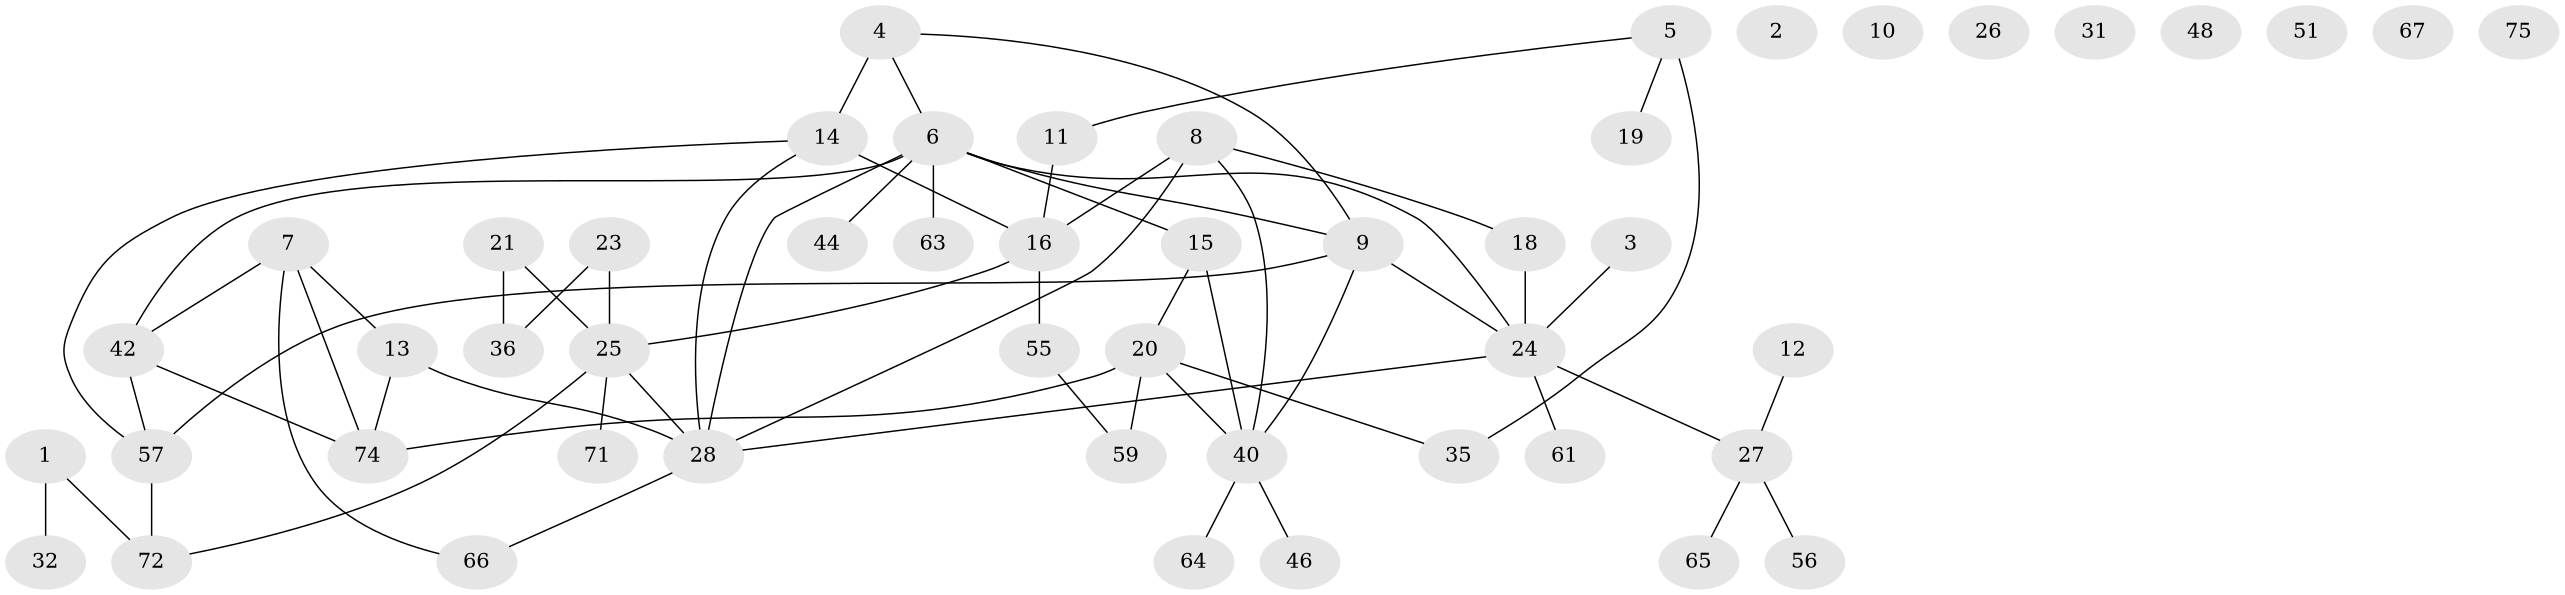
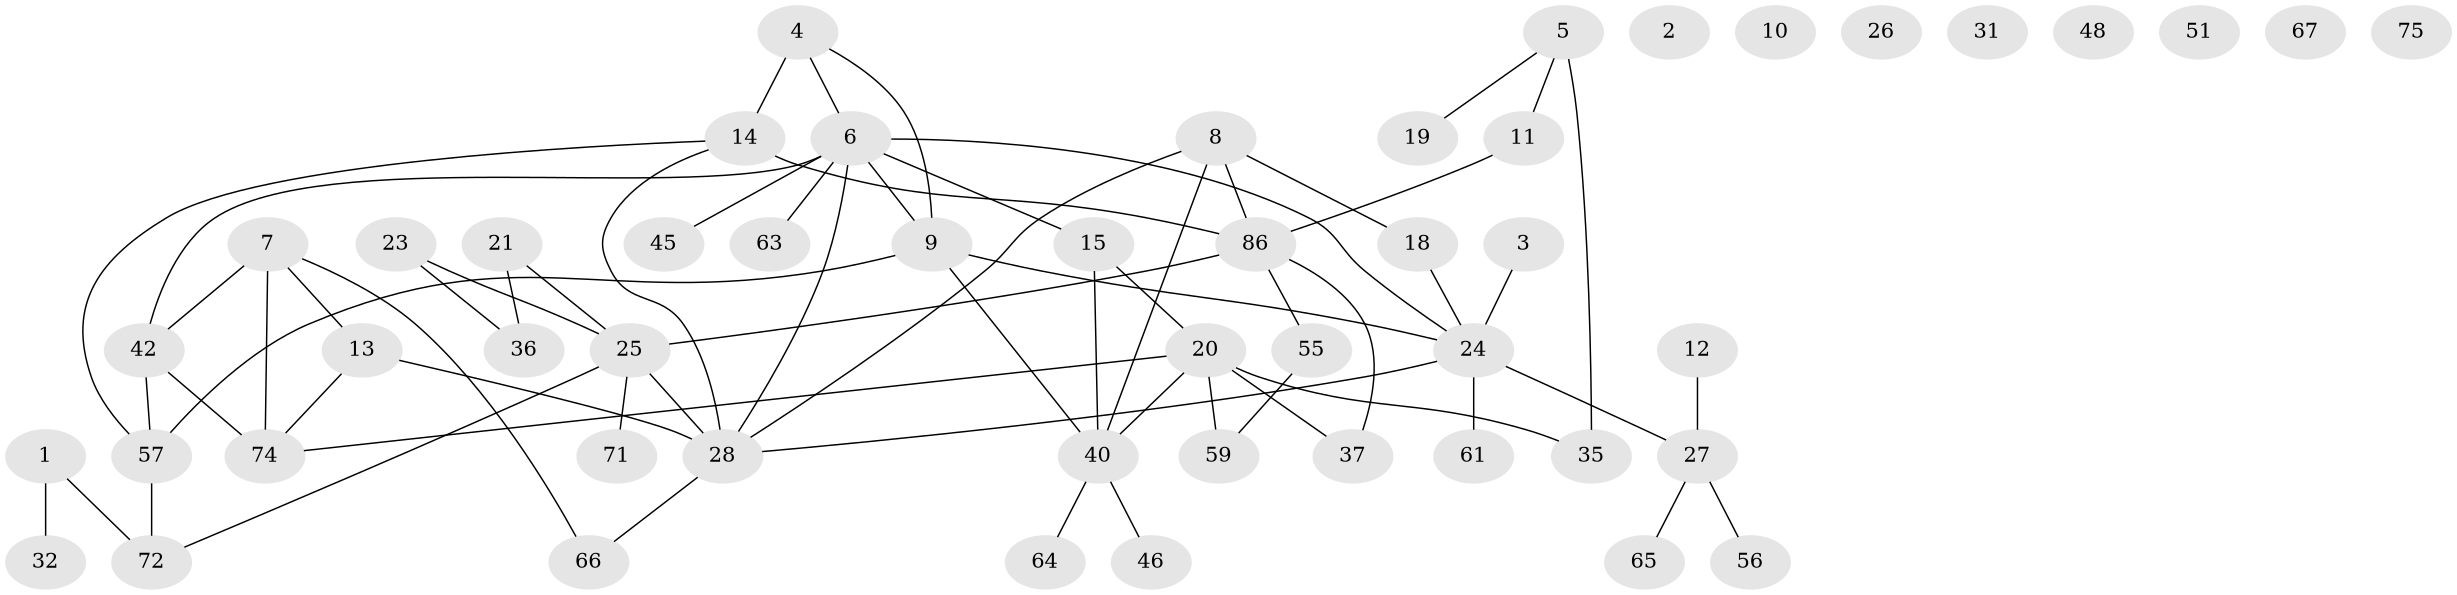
(827, 244) -> (664, 244)
(1039, 244) -> (1256, 244)
none -> (1353, 456)
